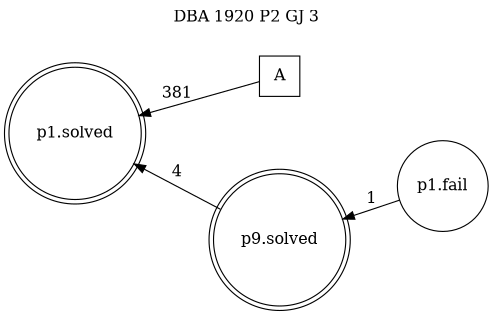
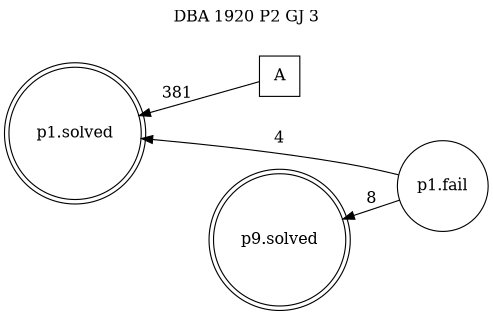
(182, 189) -> (276, 153)
(372, 199) -> (372, 199)
